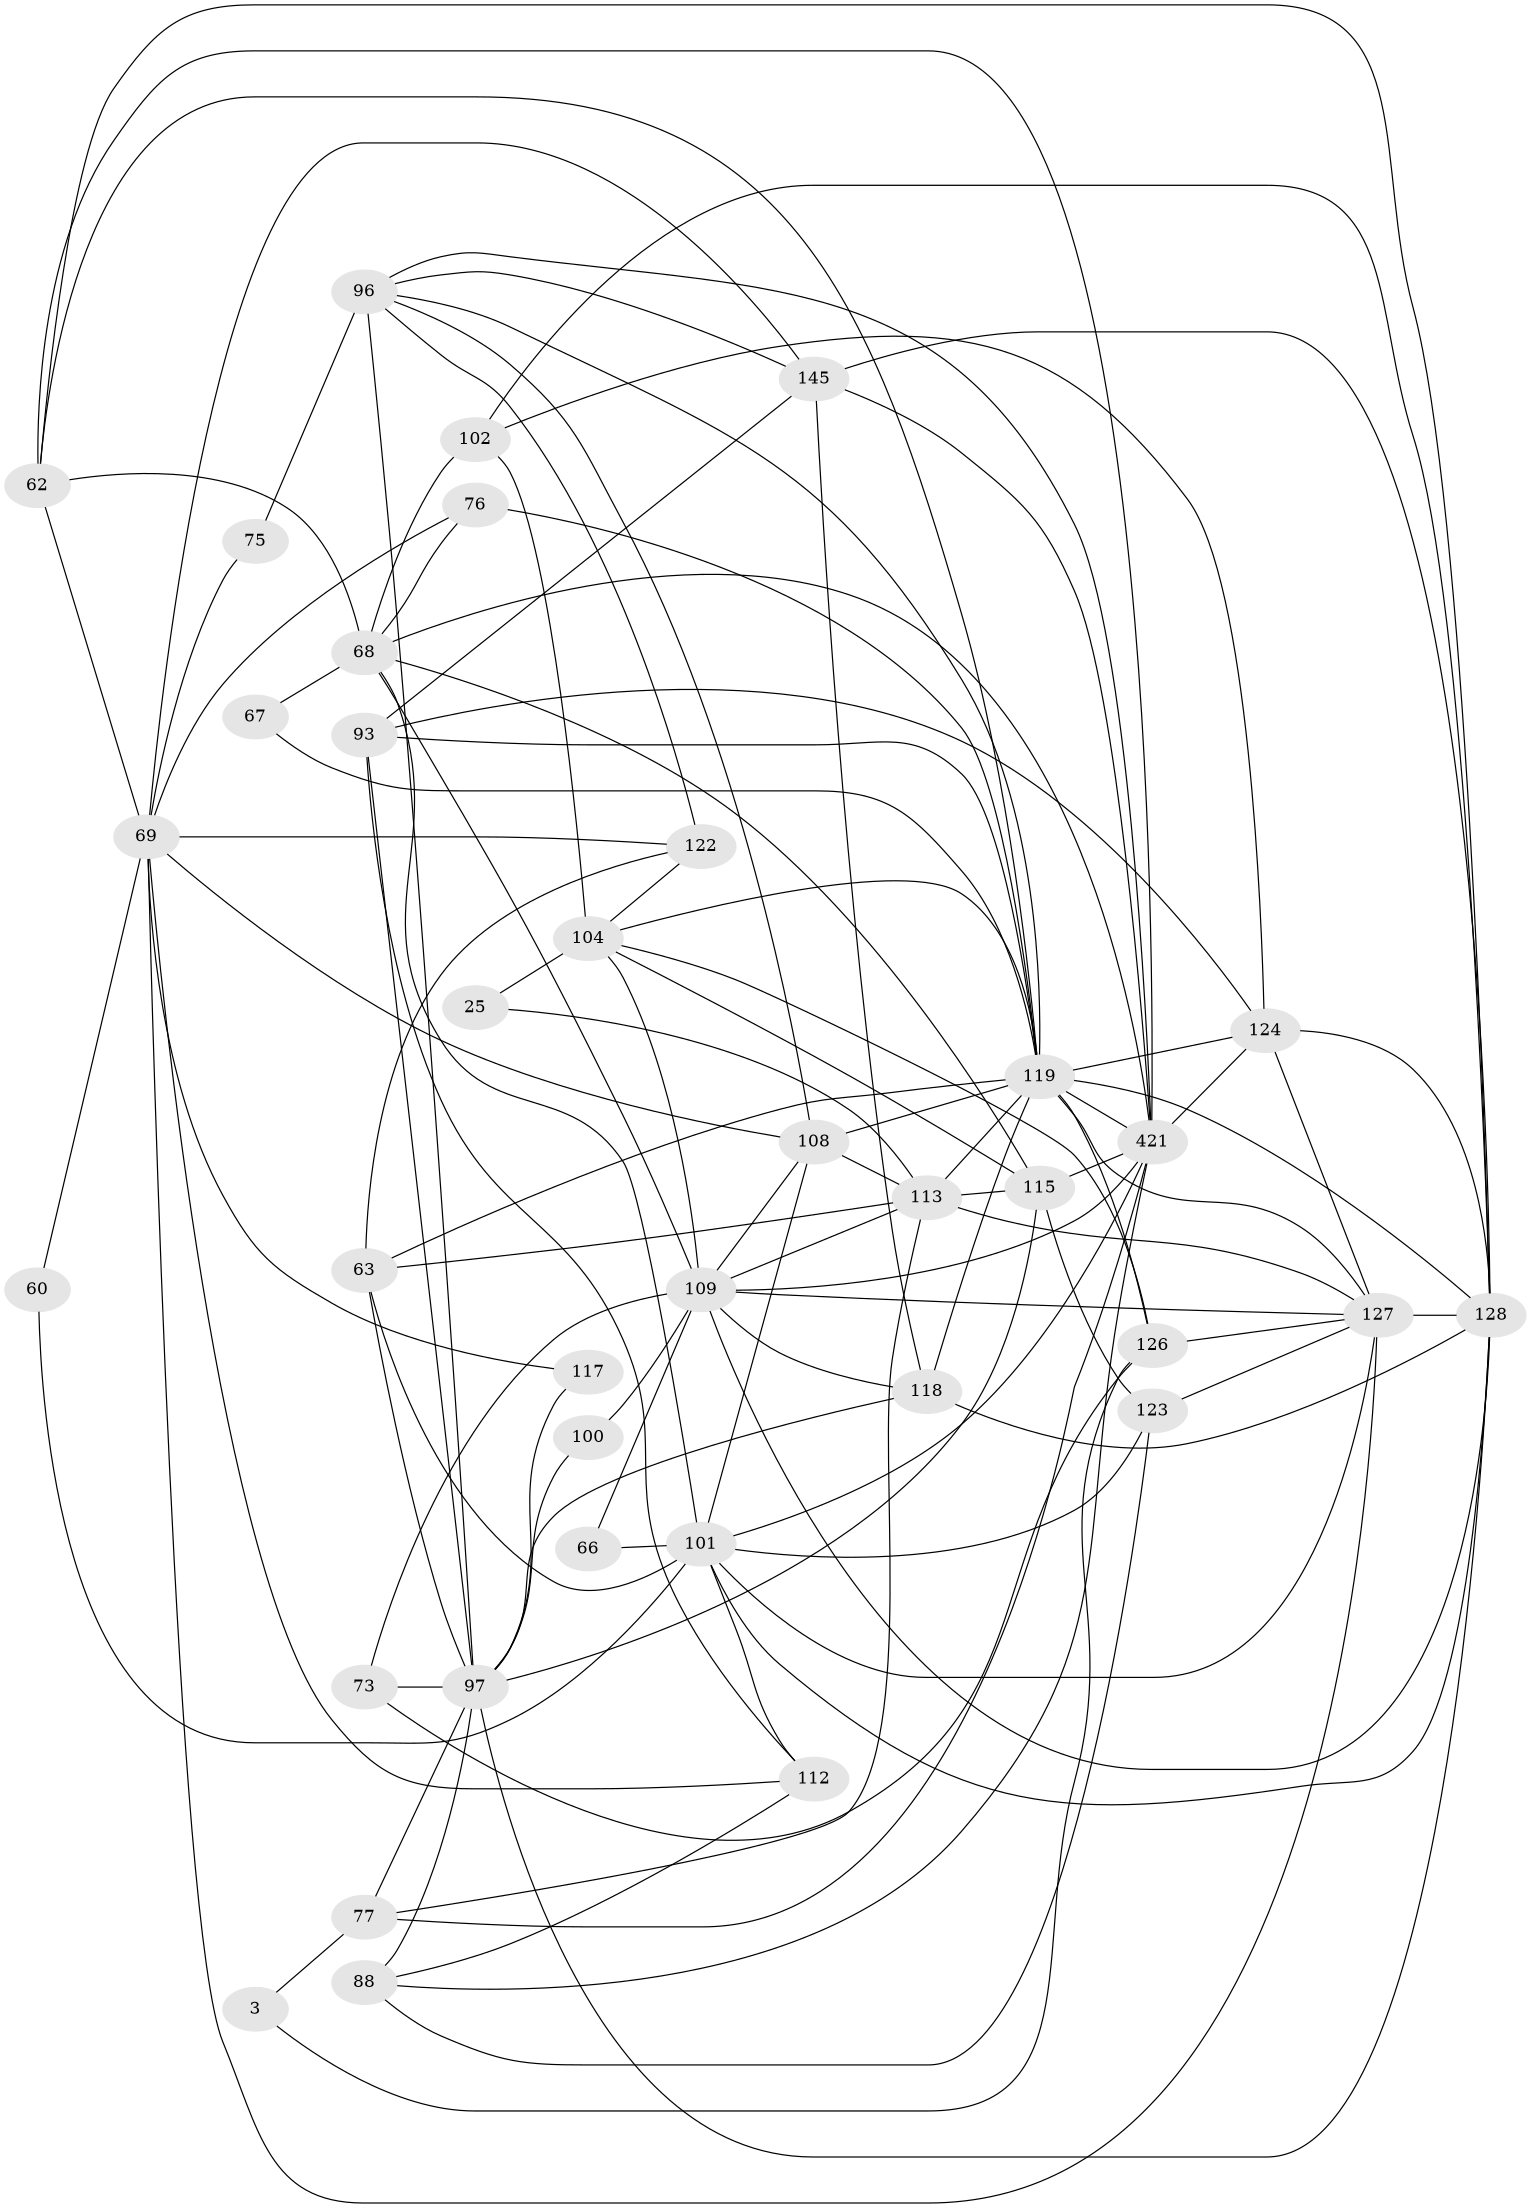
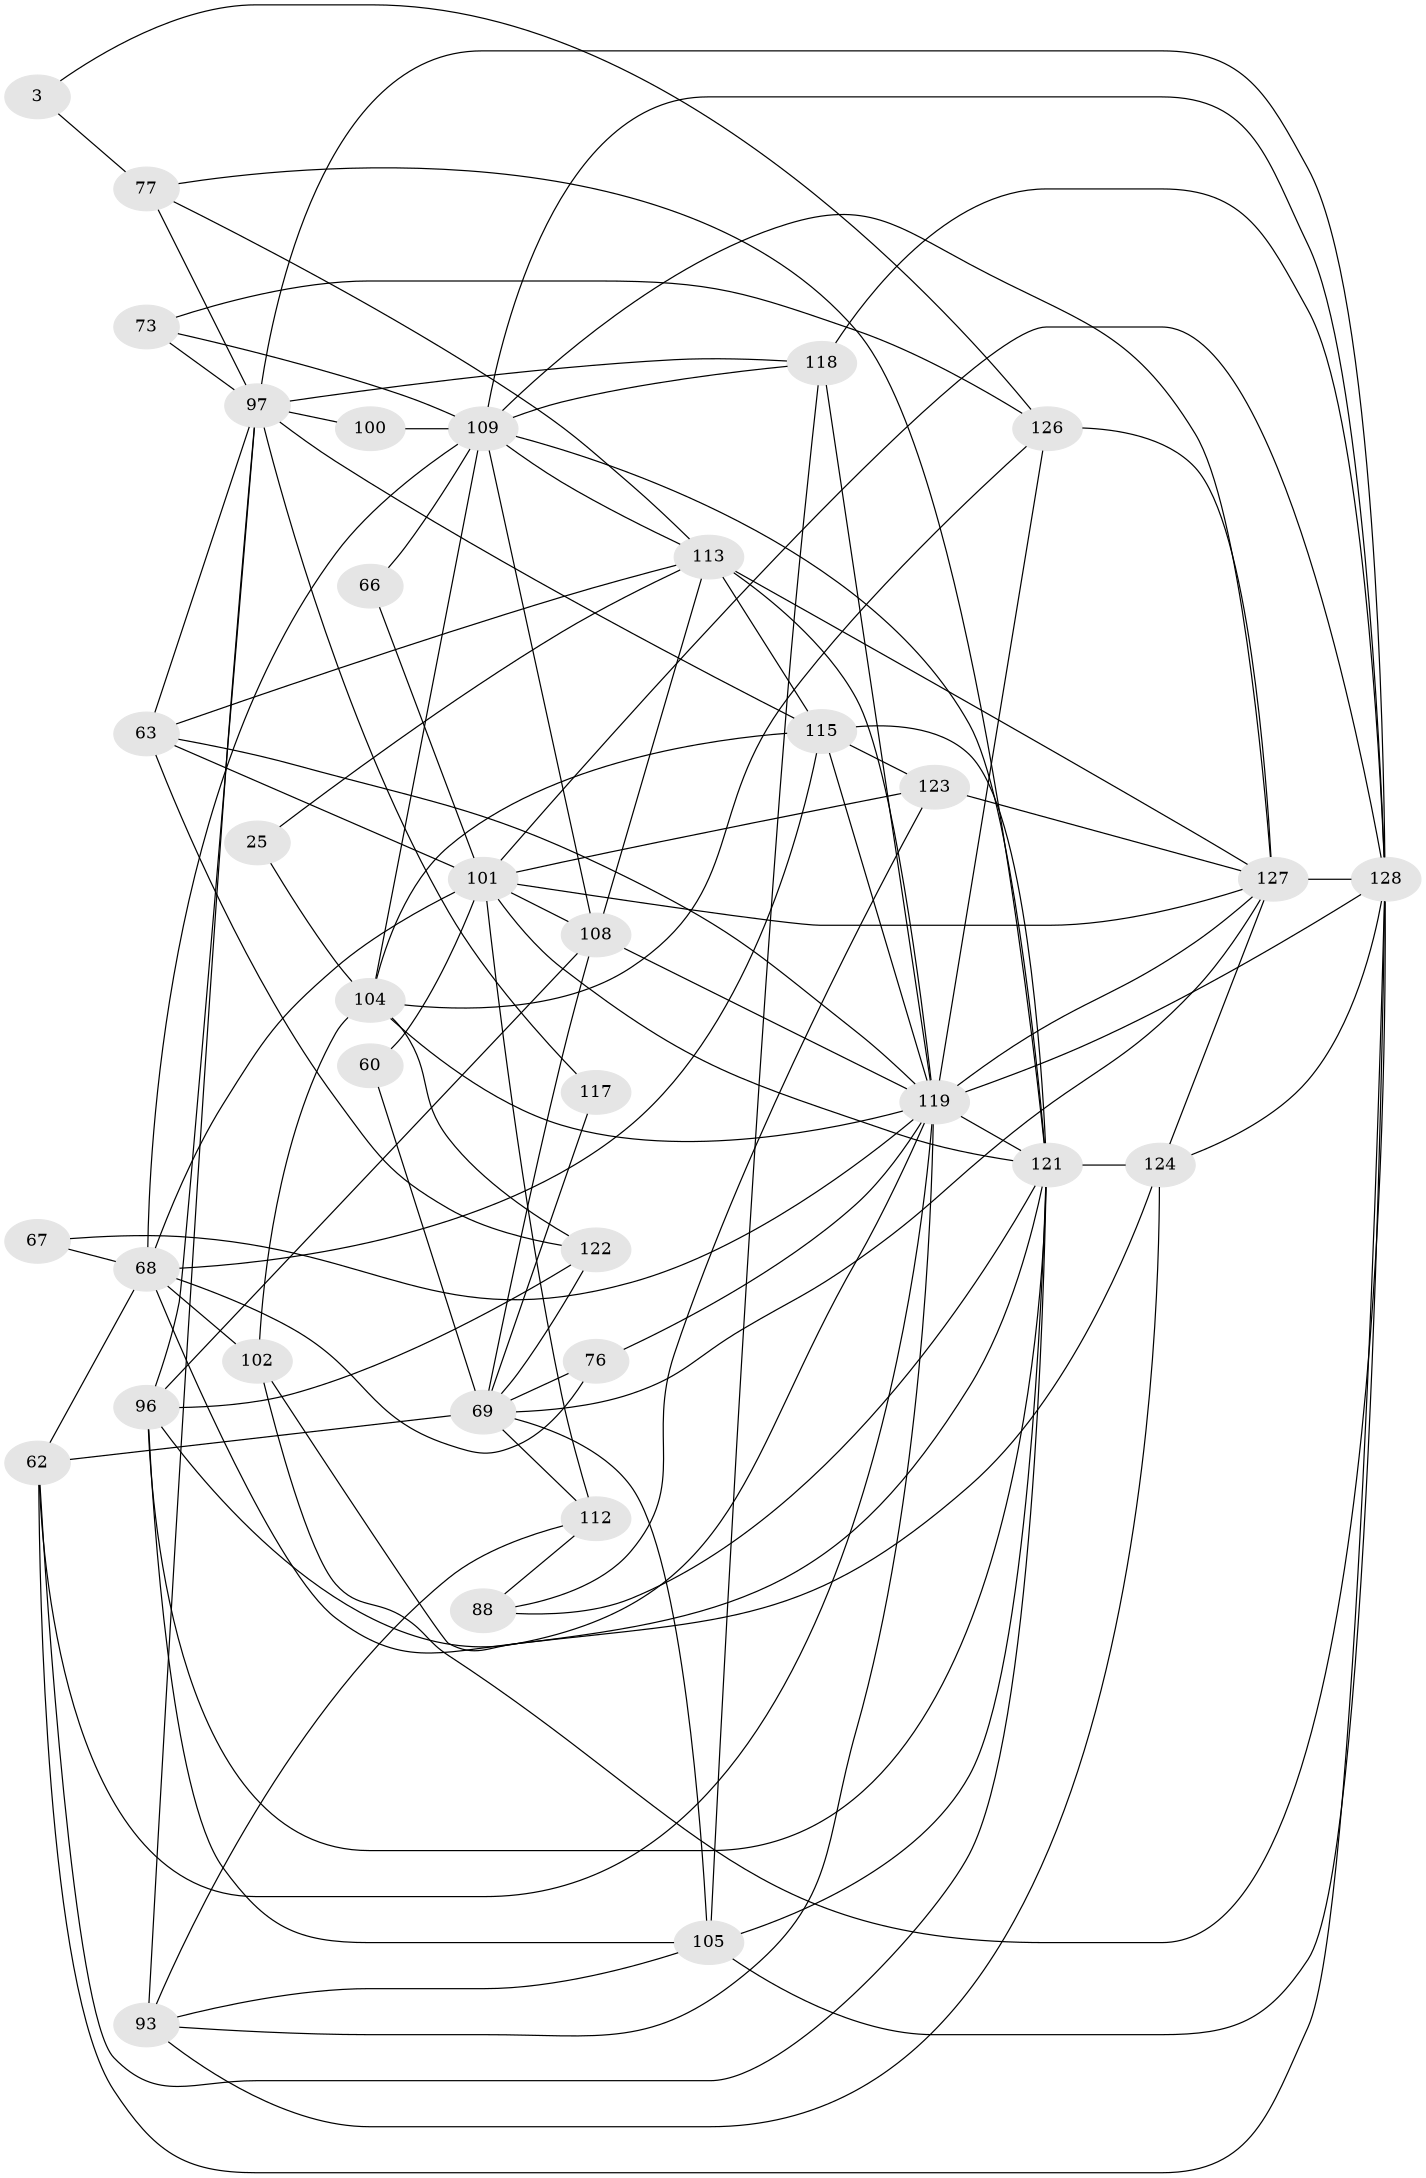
(814, 379) -> (709, 1943)
(256, 541) -> none
(1161, 1052) -> (878, 917)
(1153, 1142) -> (1048, 1165)
(442, 1842) -> none
